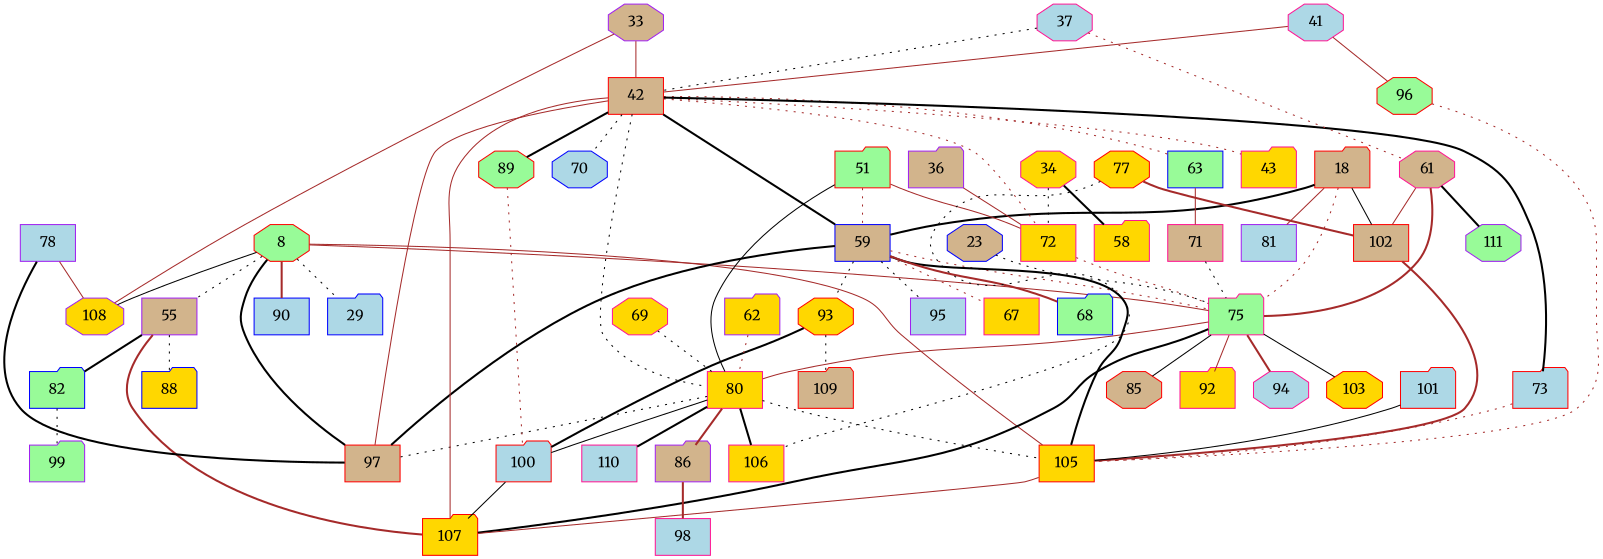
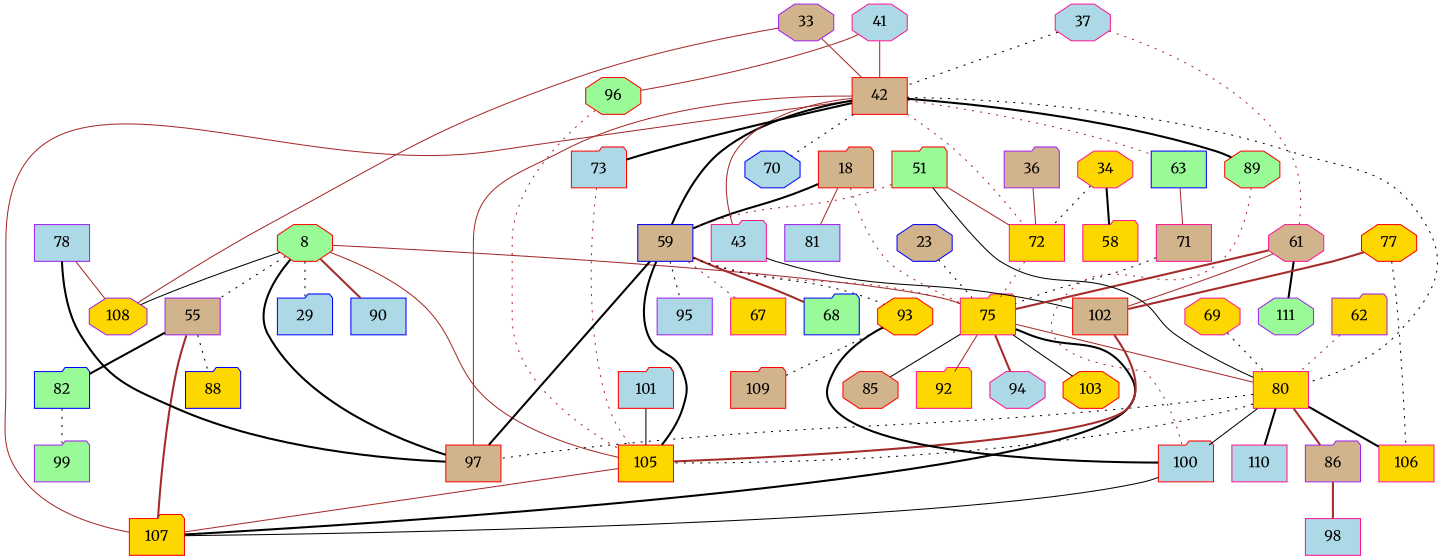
(1098, 130) -> (740, 146)
(1269, 169) -> (739, 243)
(1362, 206) -> (942, 287)
(1236, 316) -> (988, 316)
